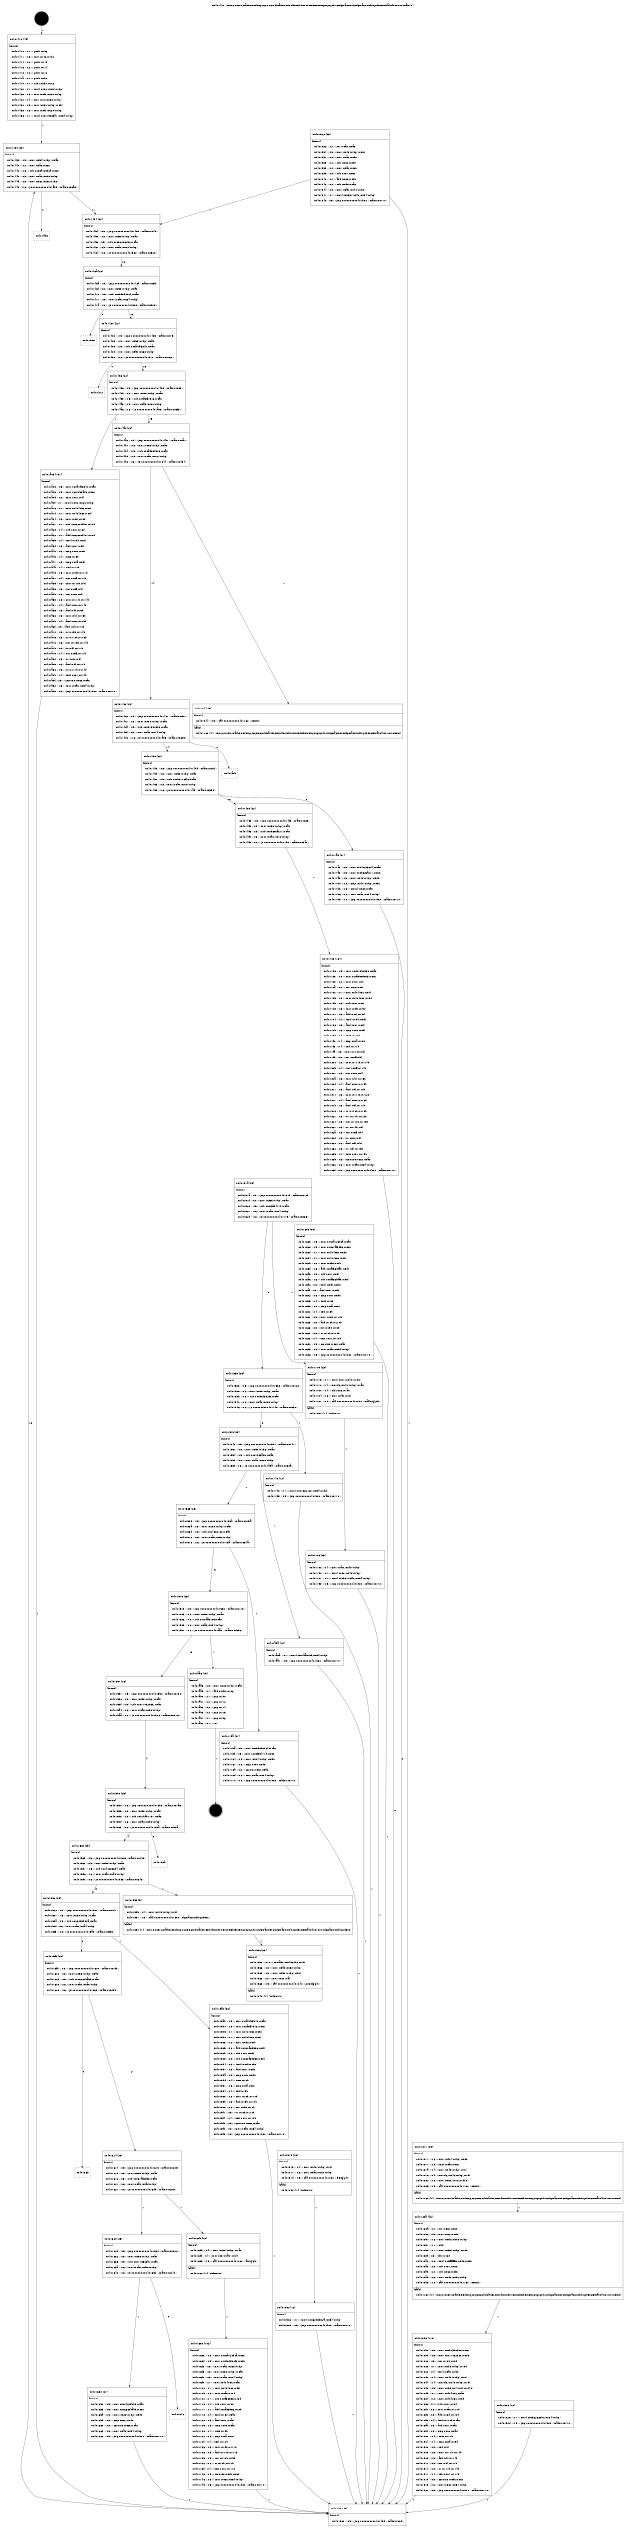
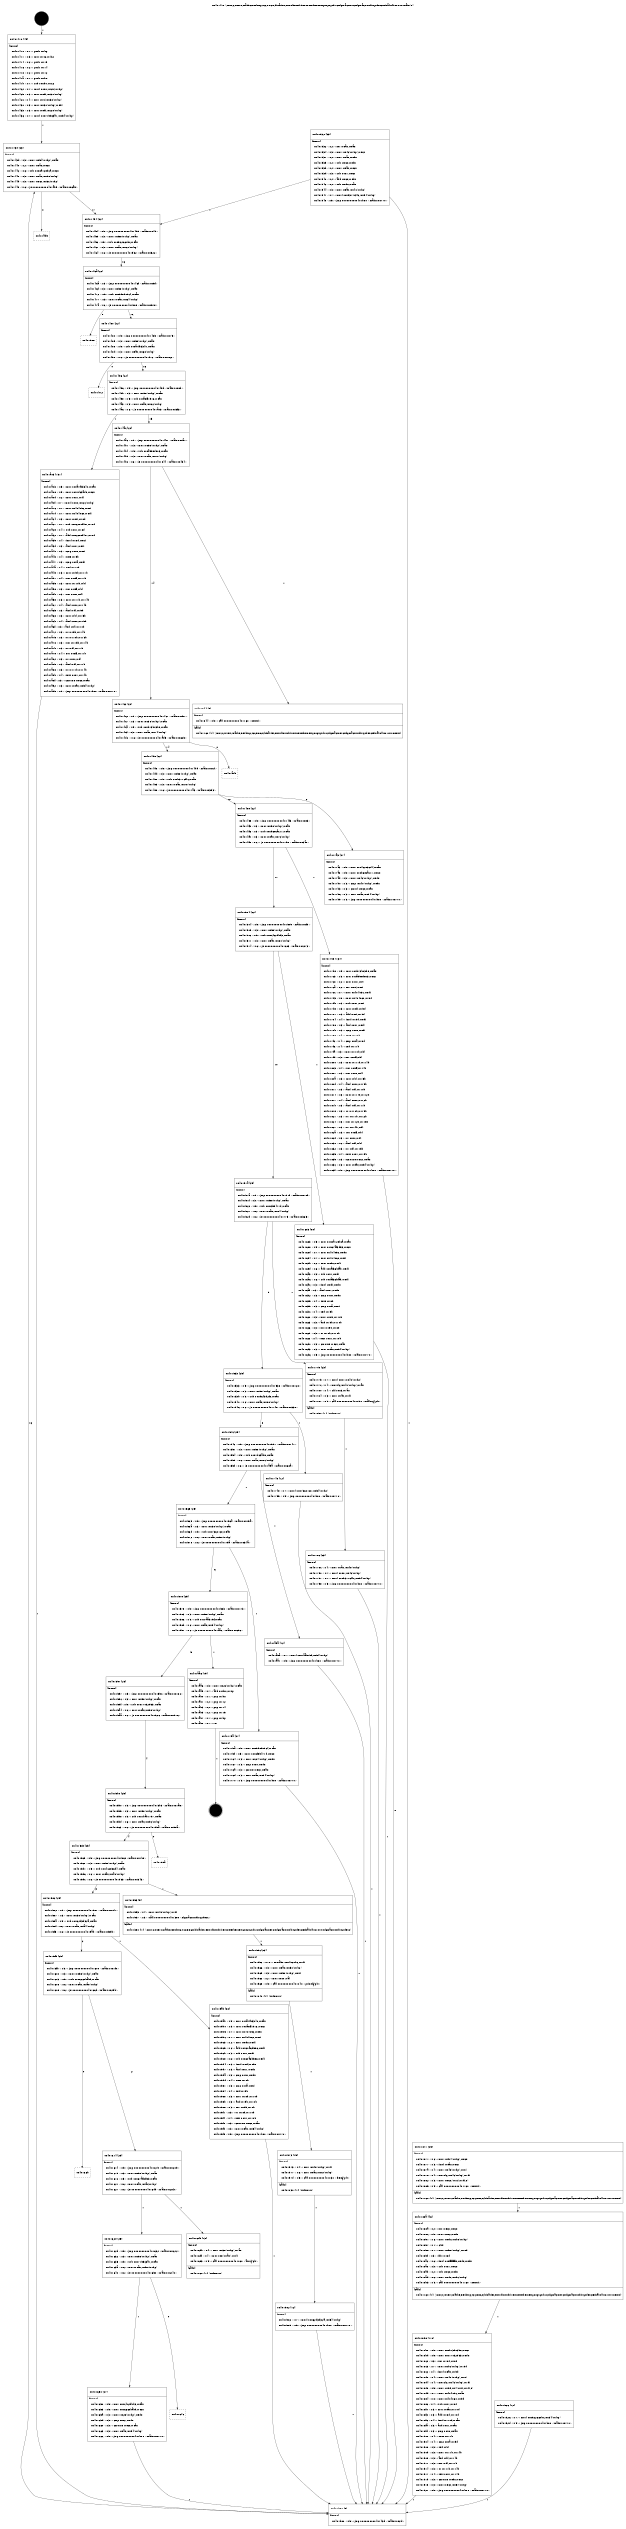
none -> (274, 929)
(401, 1703) -> none
none -> (301, 2075)
(228, 2414) -> none
